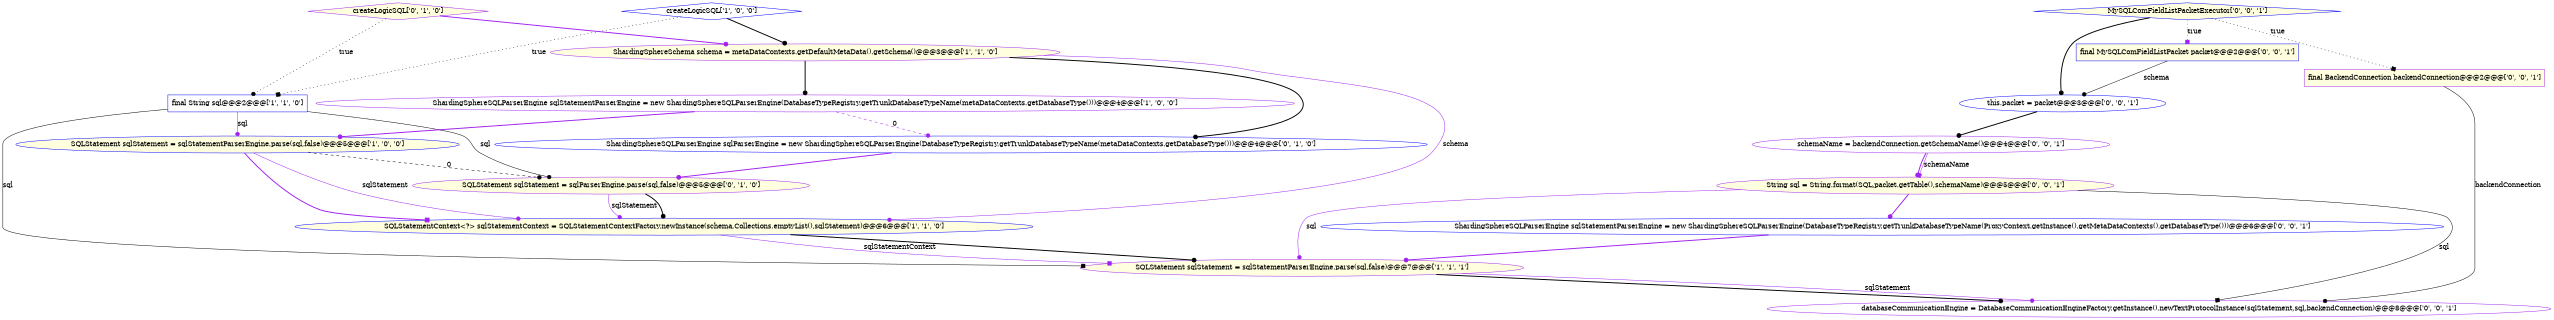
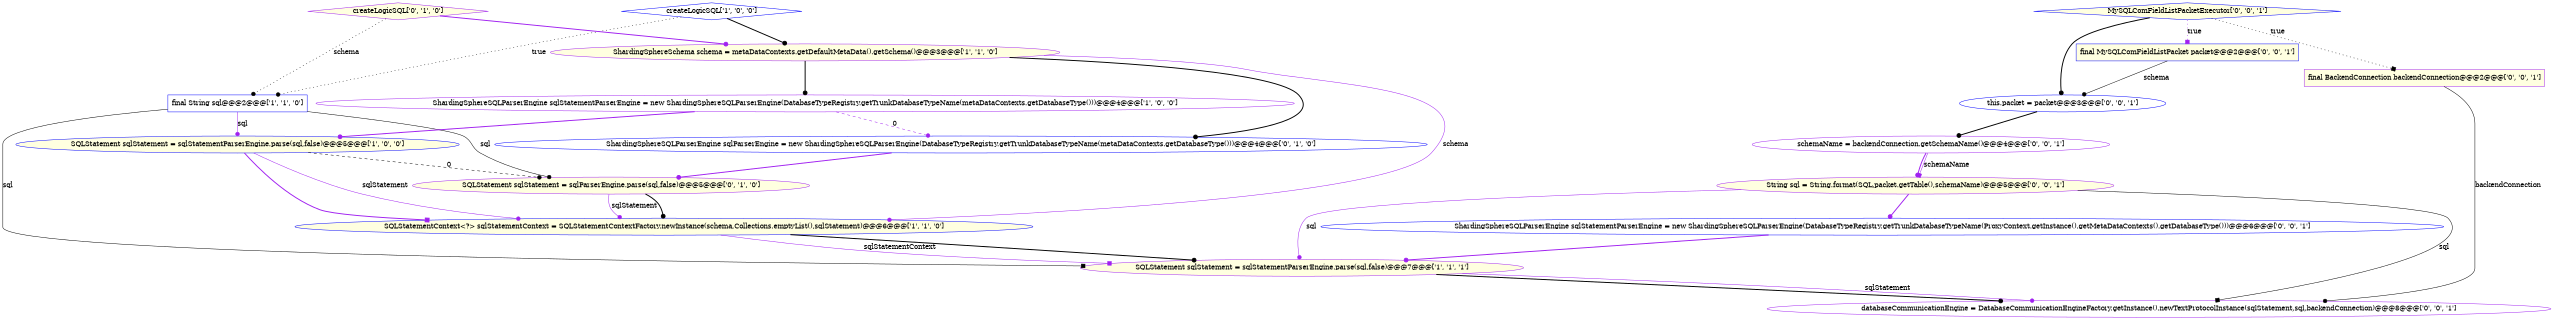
(346, 52) -> (346, 52)
(480, 54) -> (480, 54)
